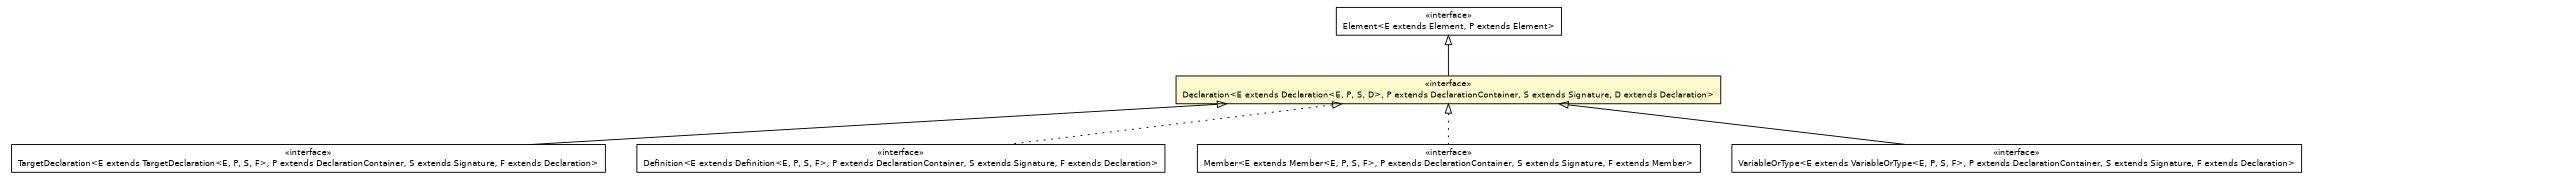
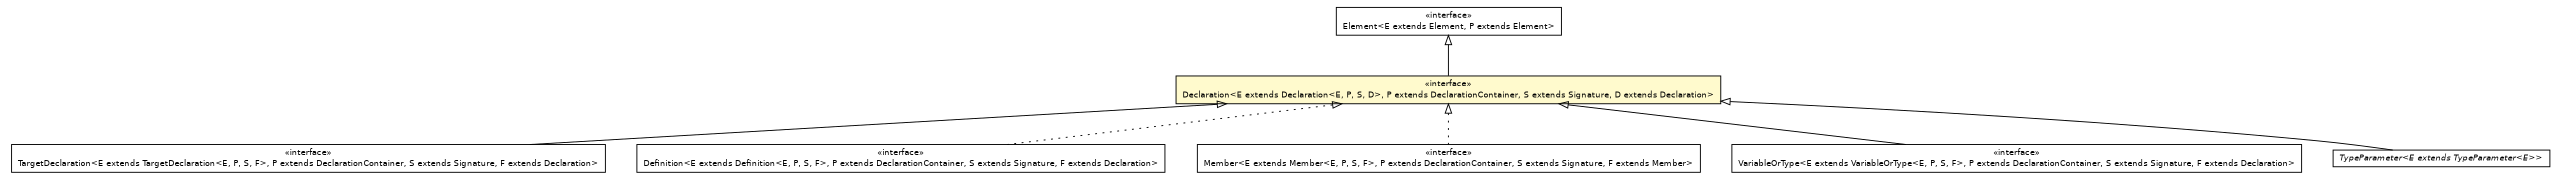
none -> (2441, 158)
